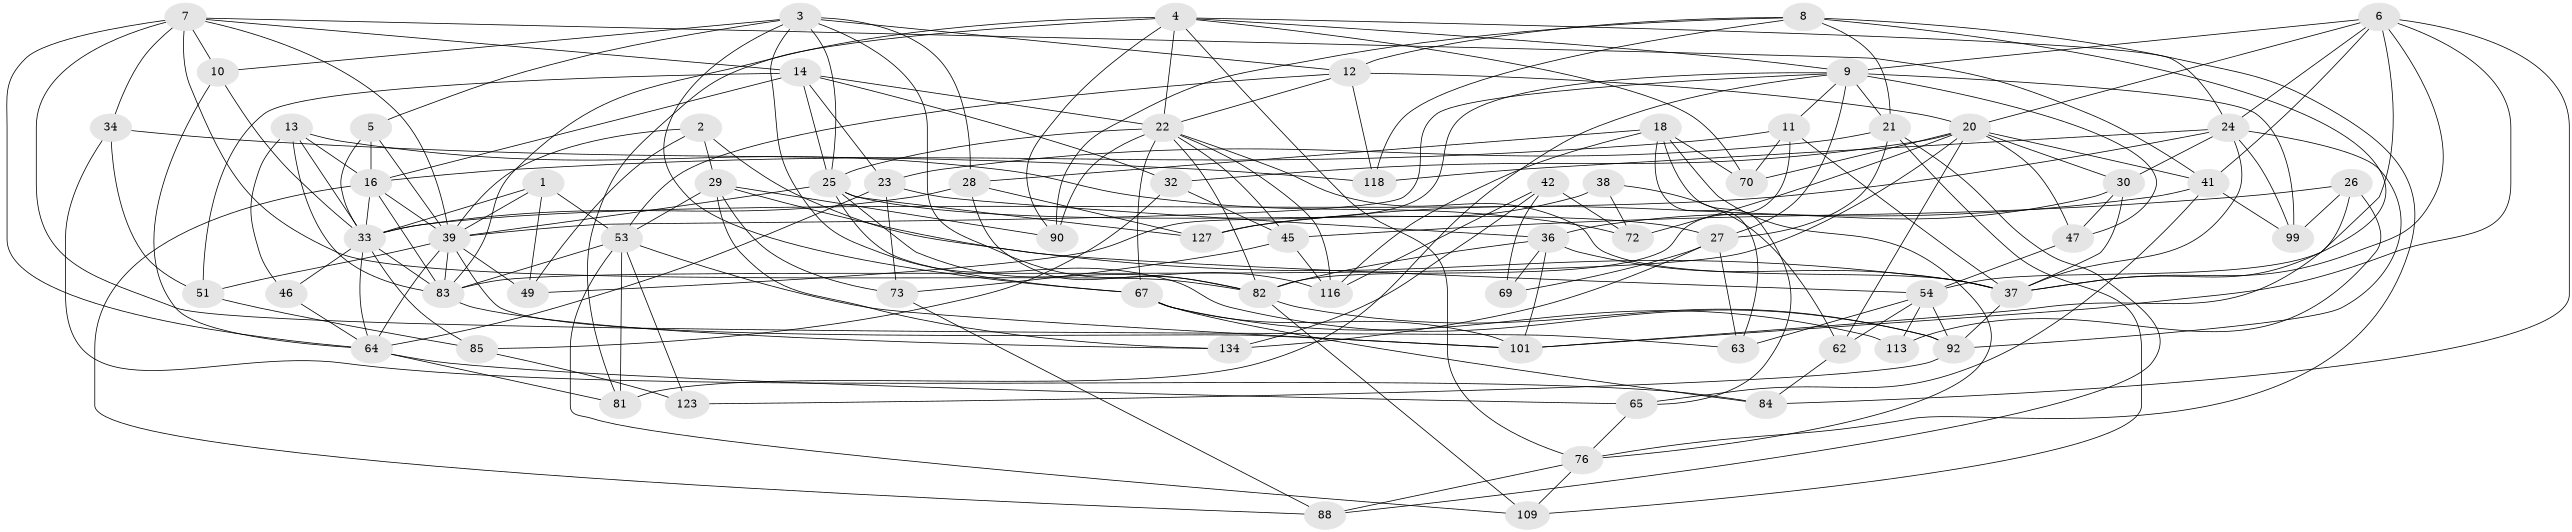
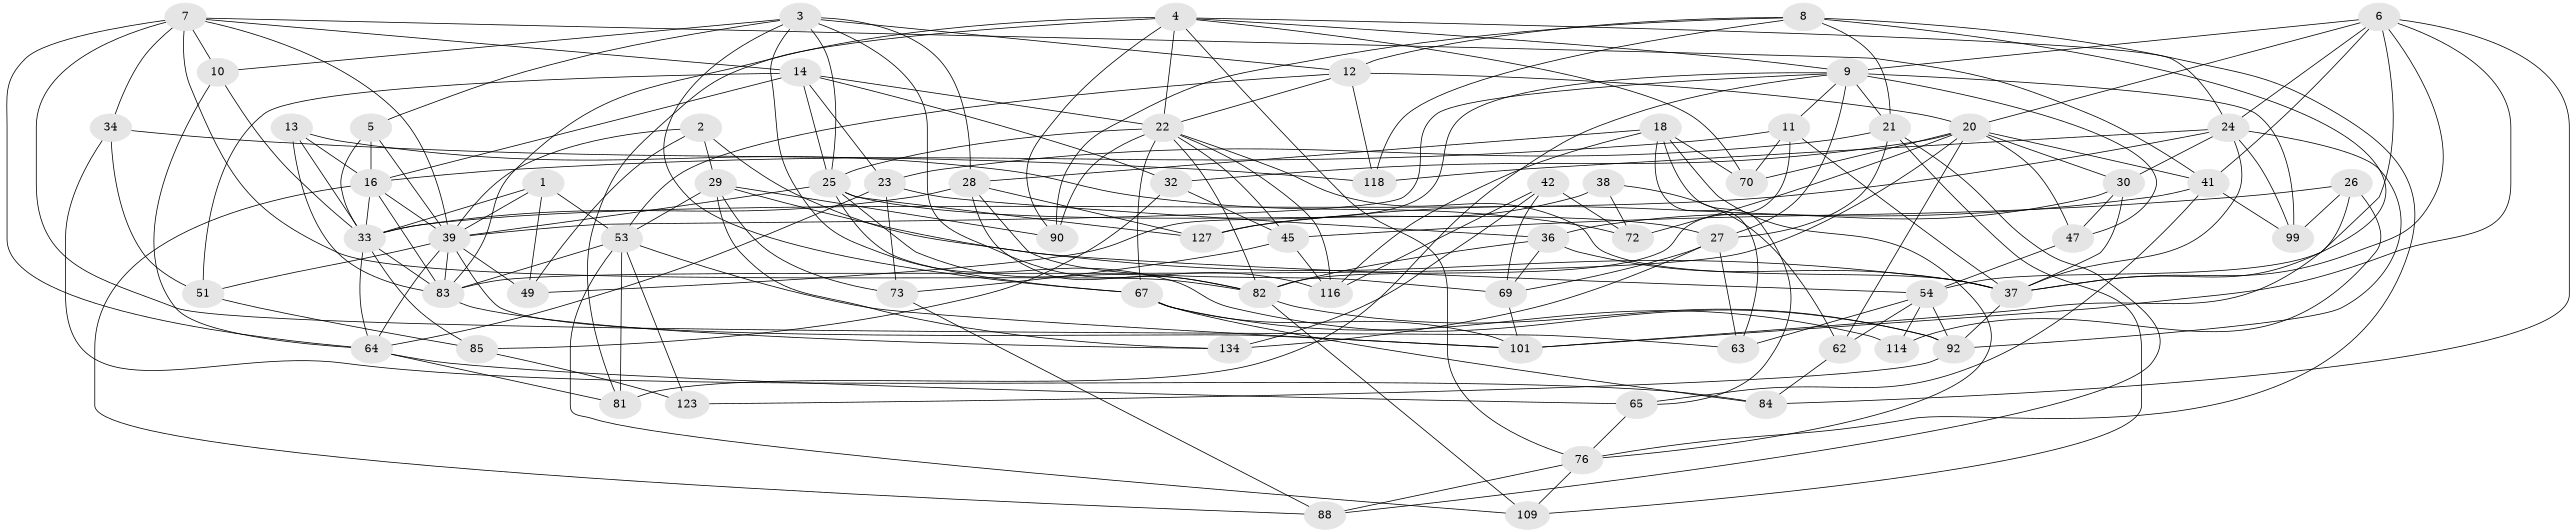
none -> (1218, 277)
(286, 294) -> none
(1537, 294) -> (1513, 322)
(1897, 349) -> (1897, 349)
